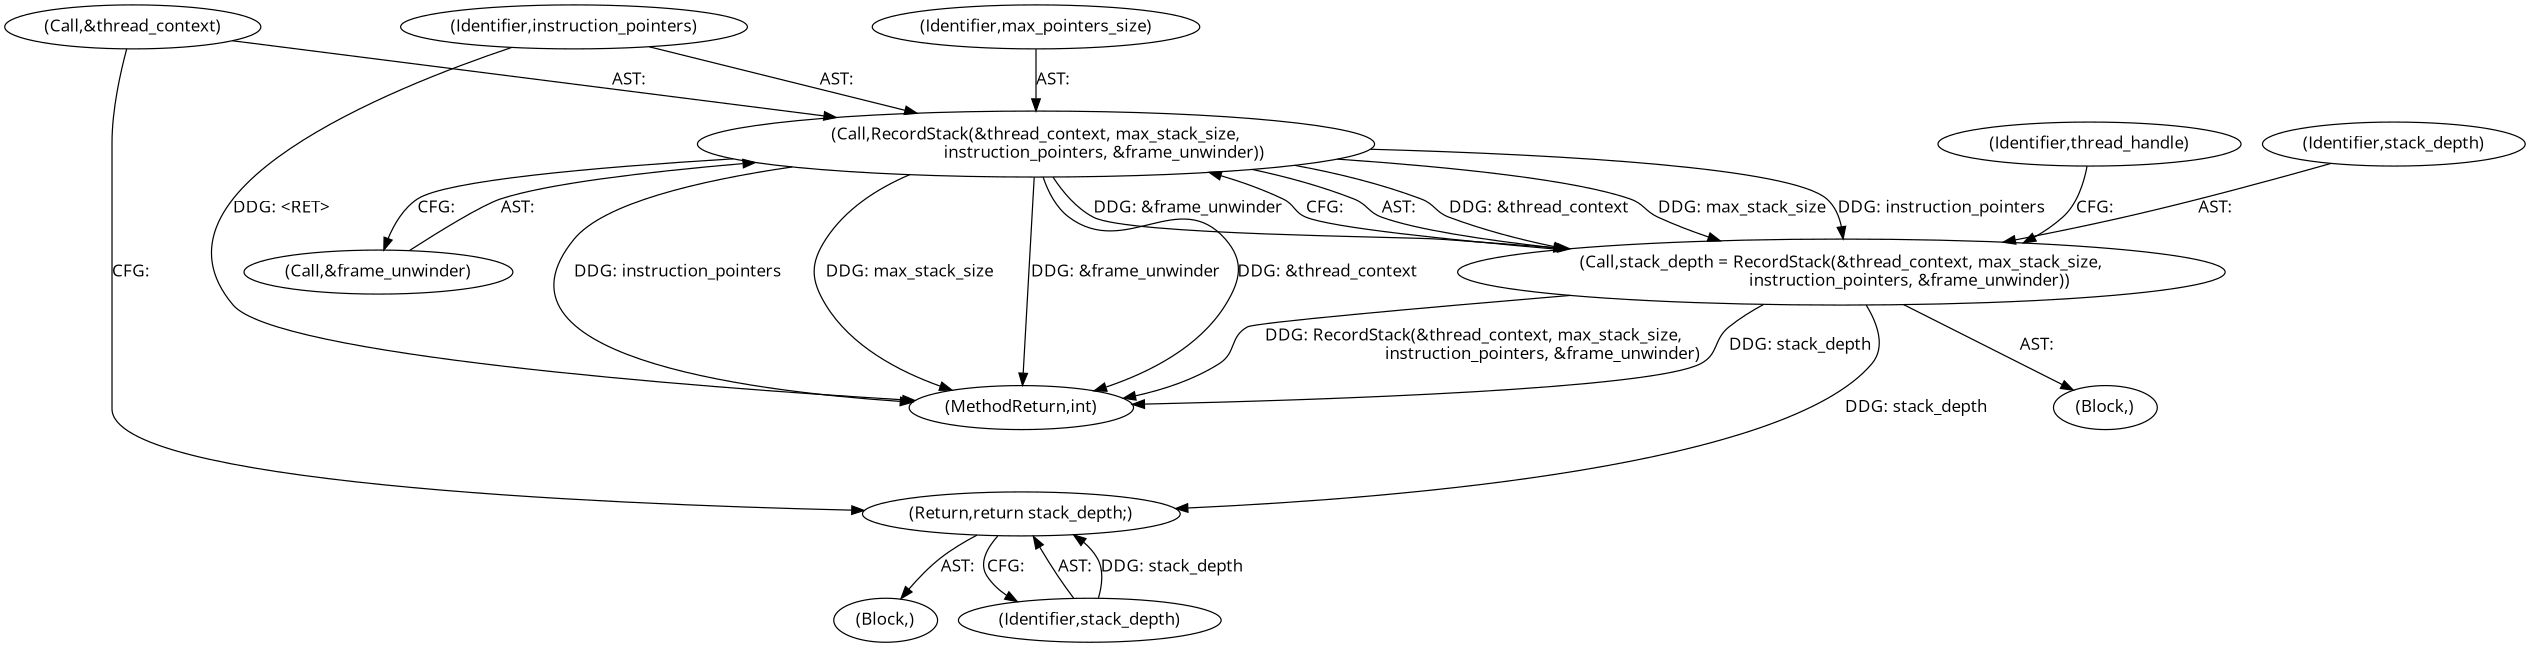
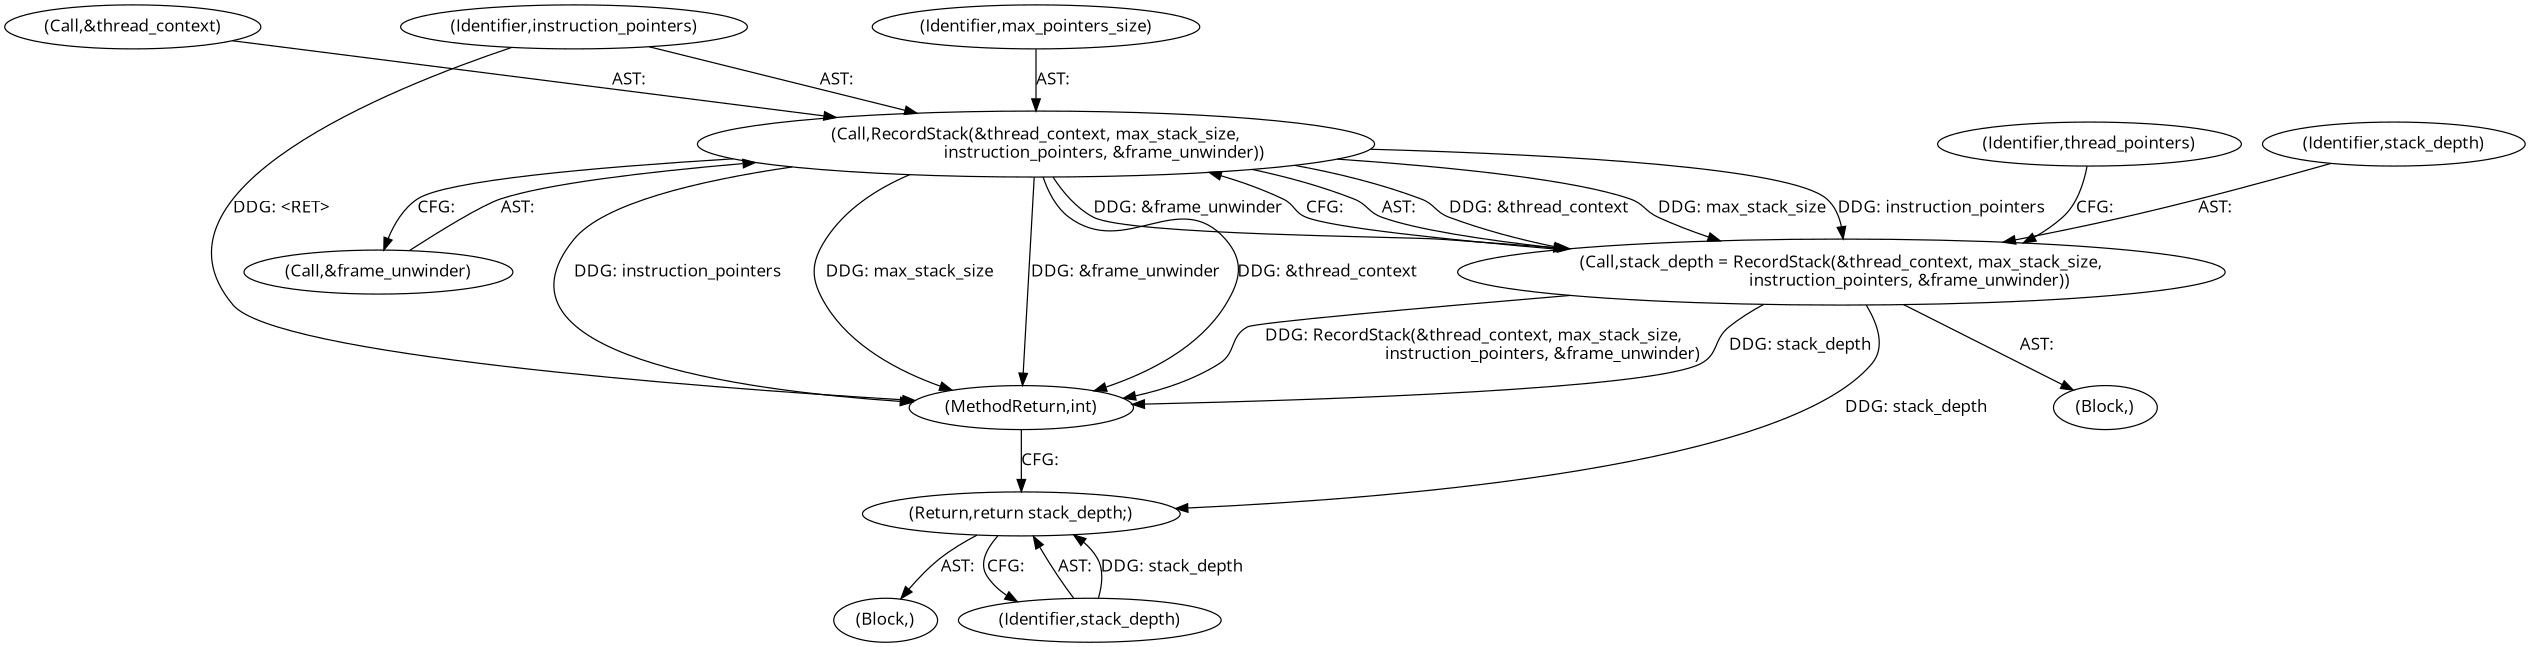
(2090, 144) -> (2090, 144)
(293, 474) -> (1021, 455)
